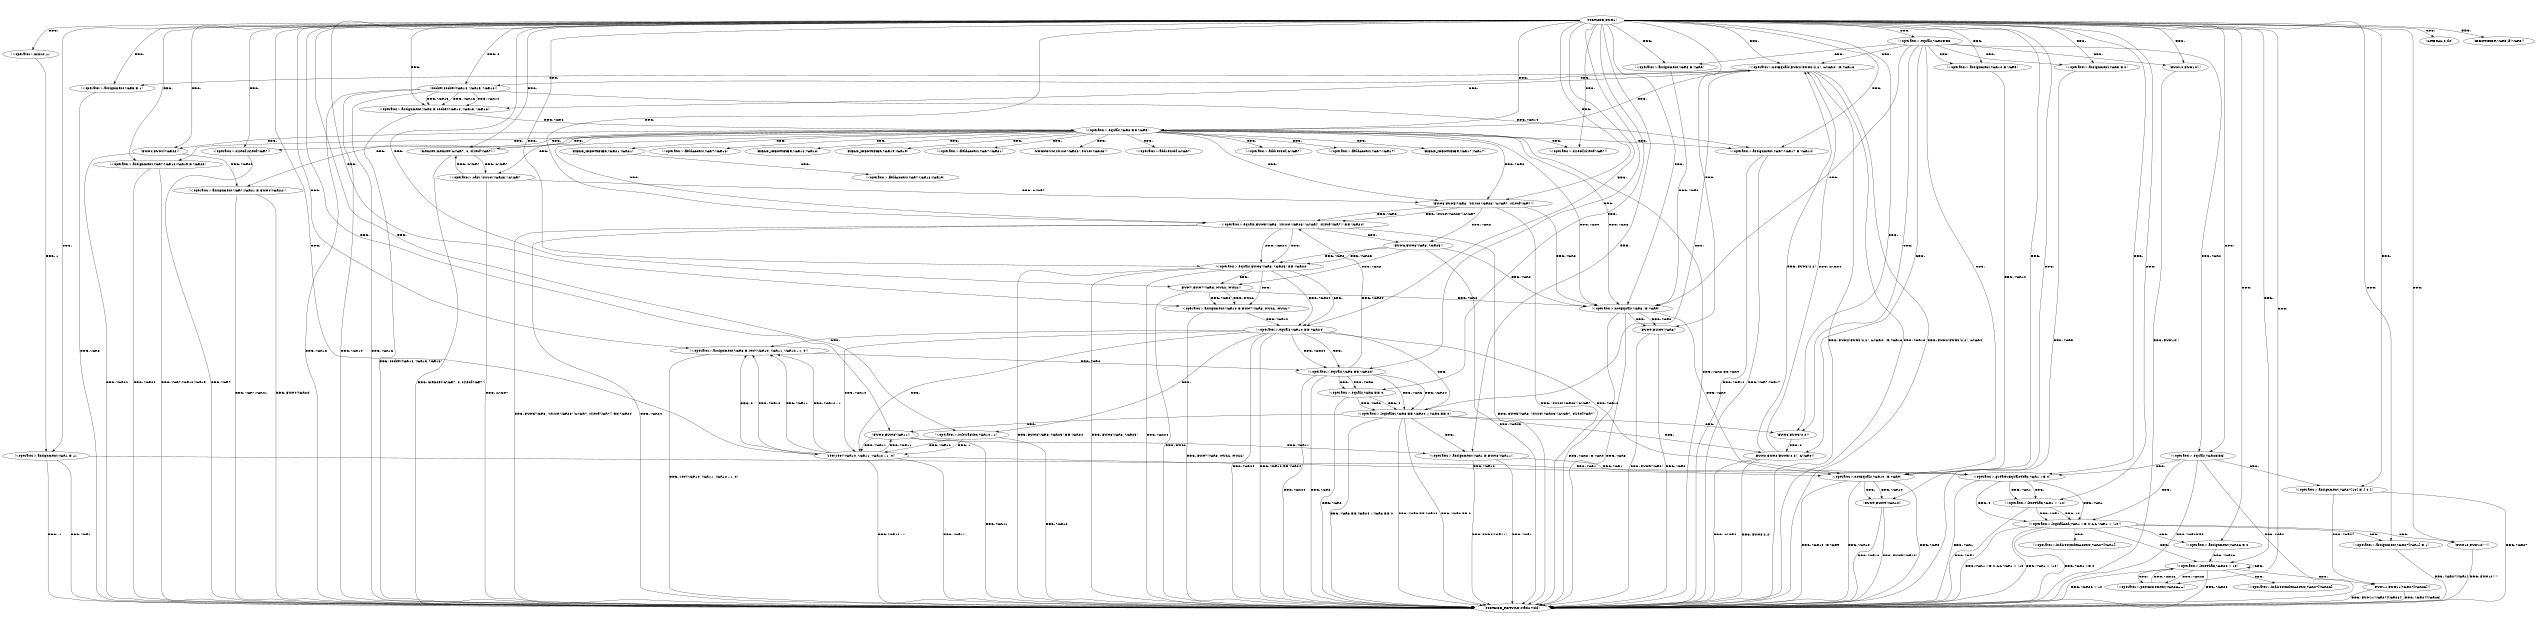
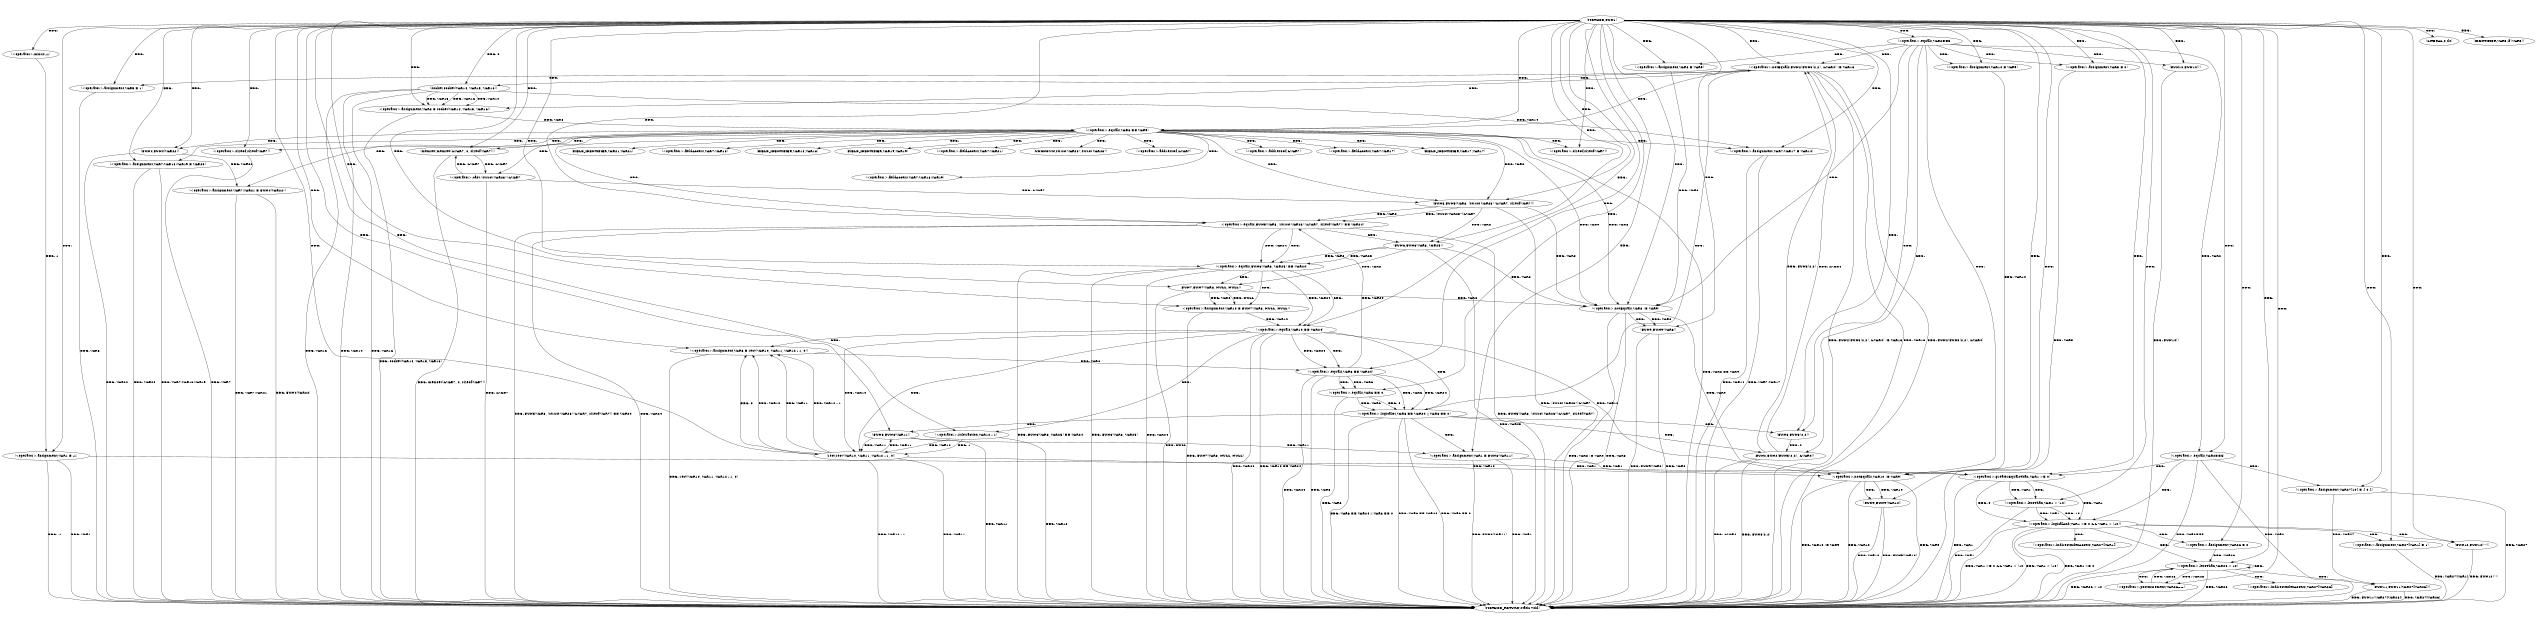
none -> (1615, 159)
(750, 164) -> (1116, 172)
